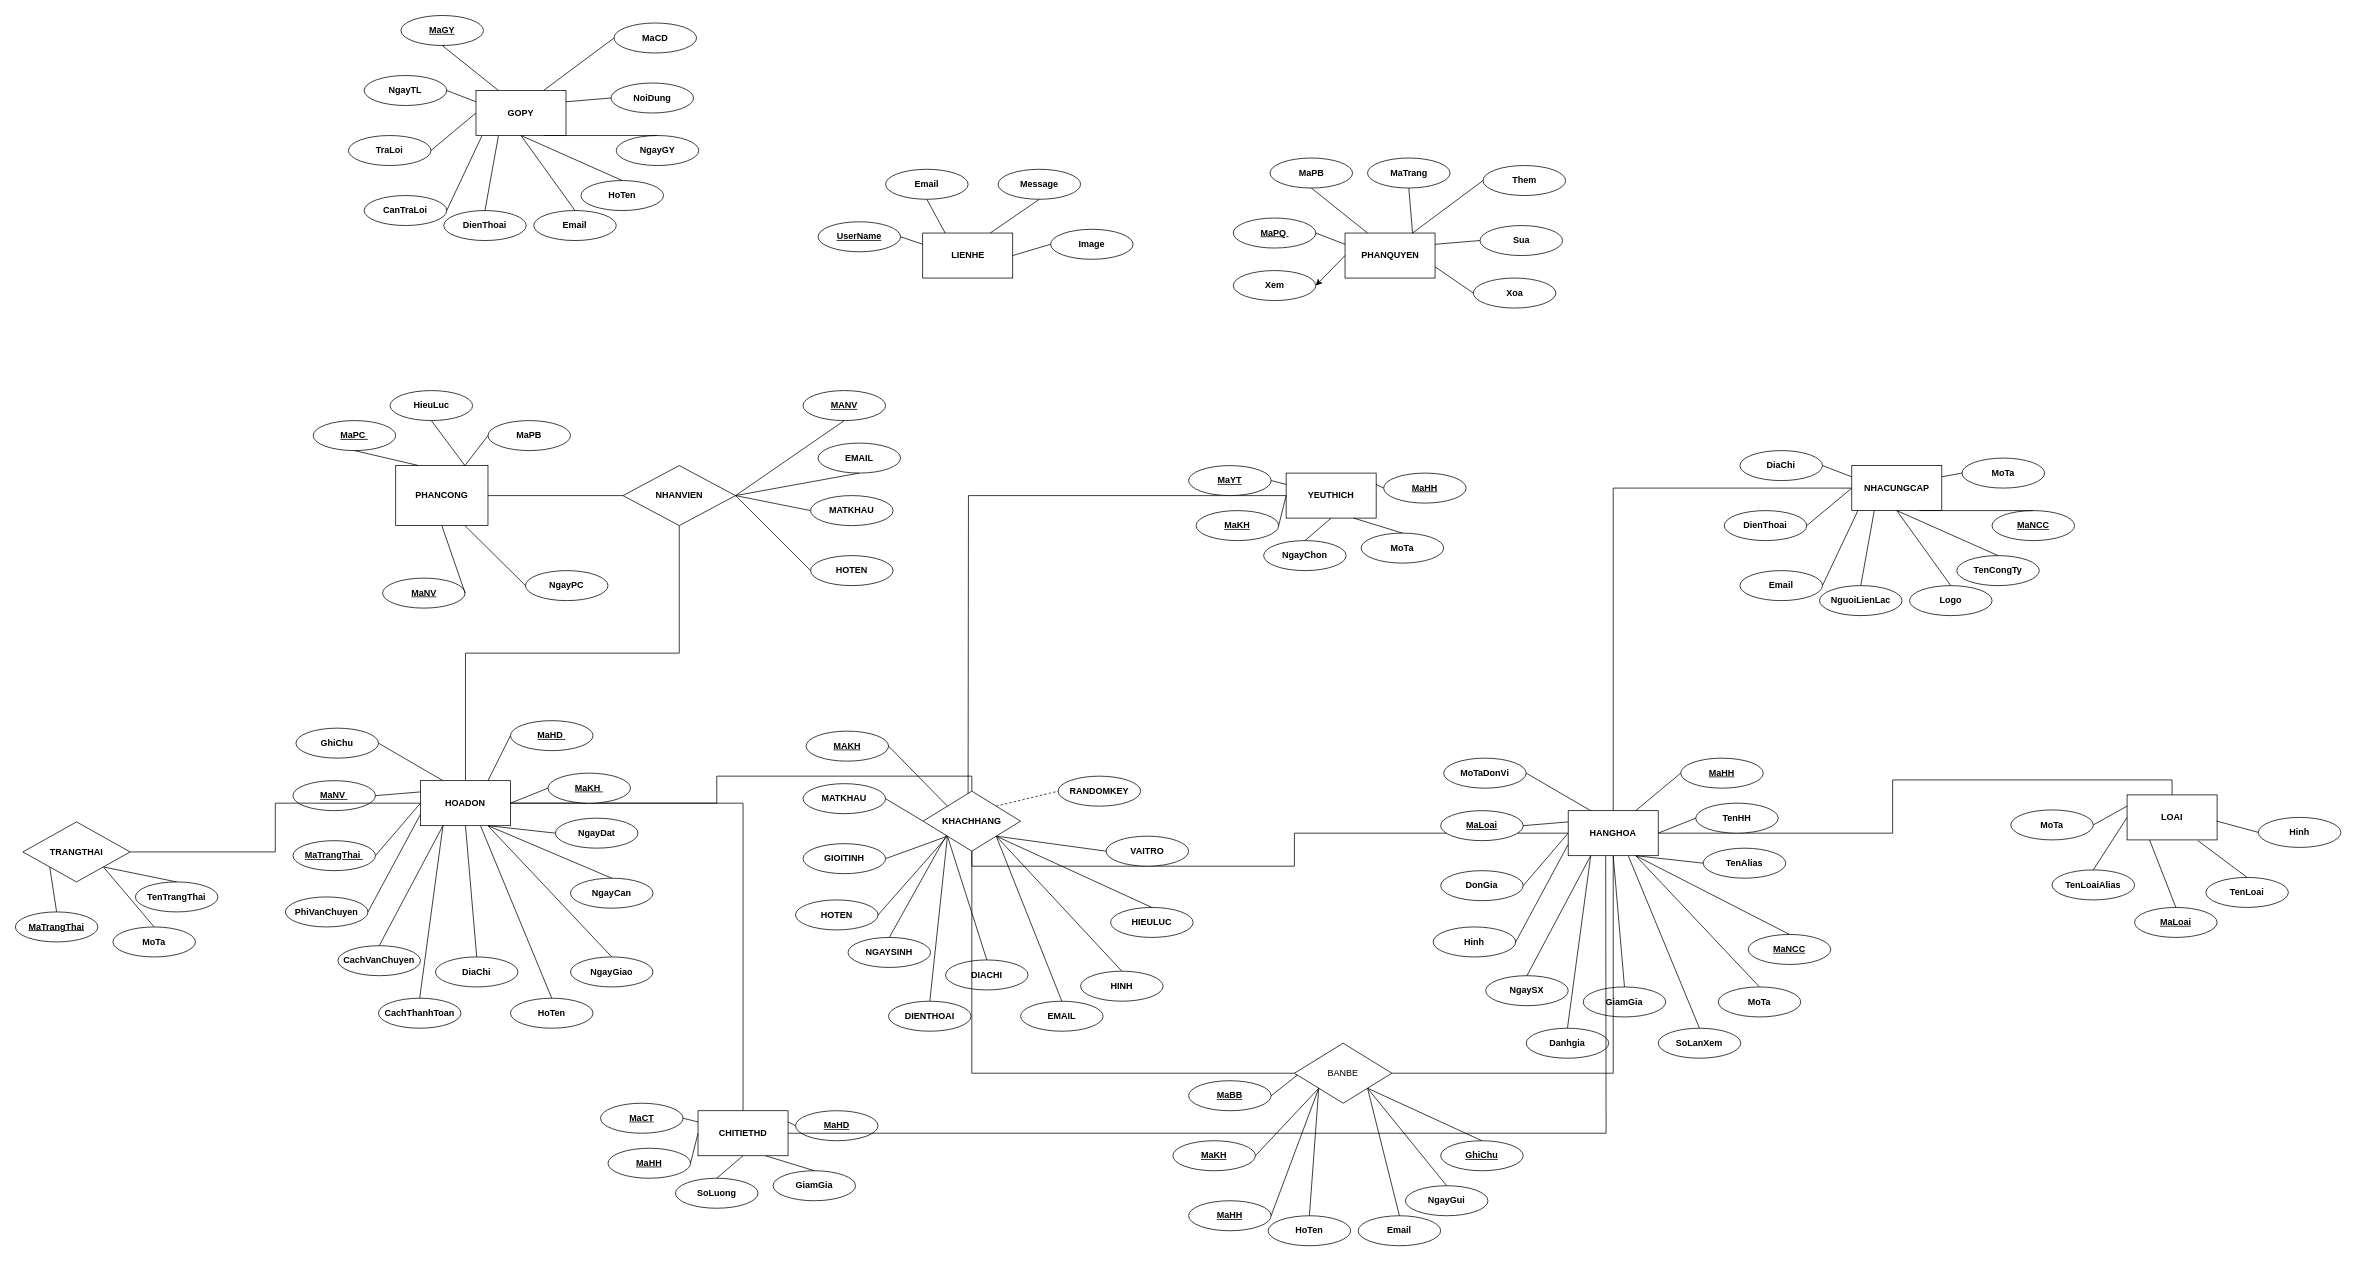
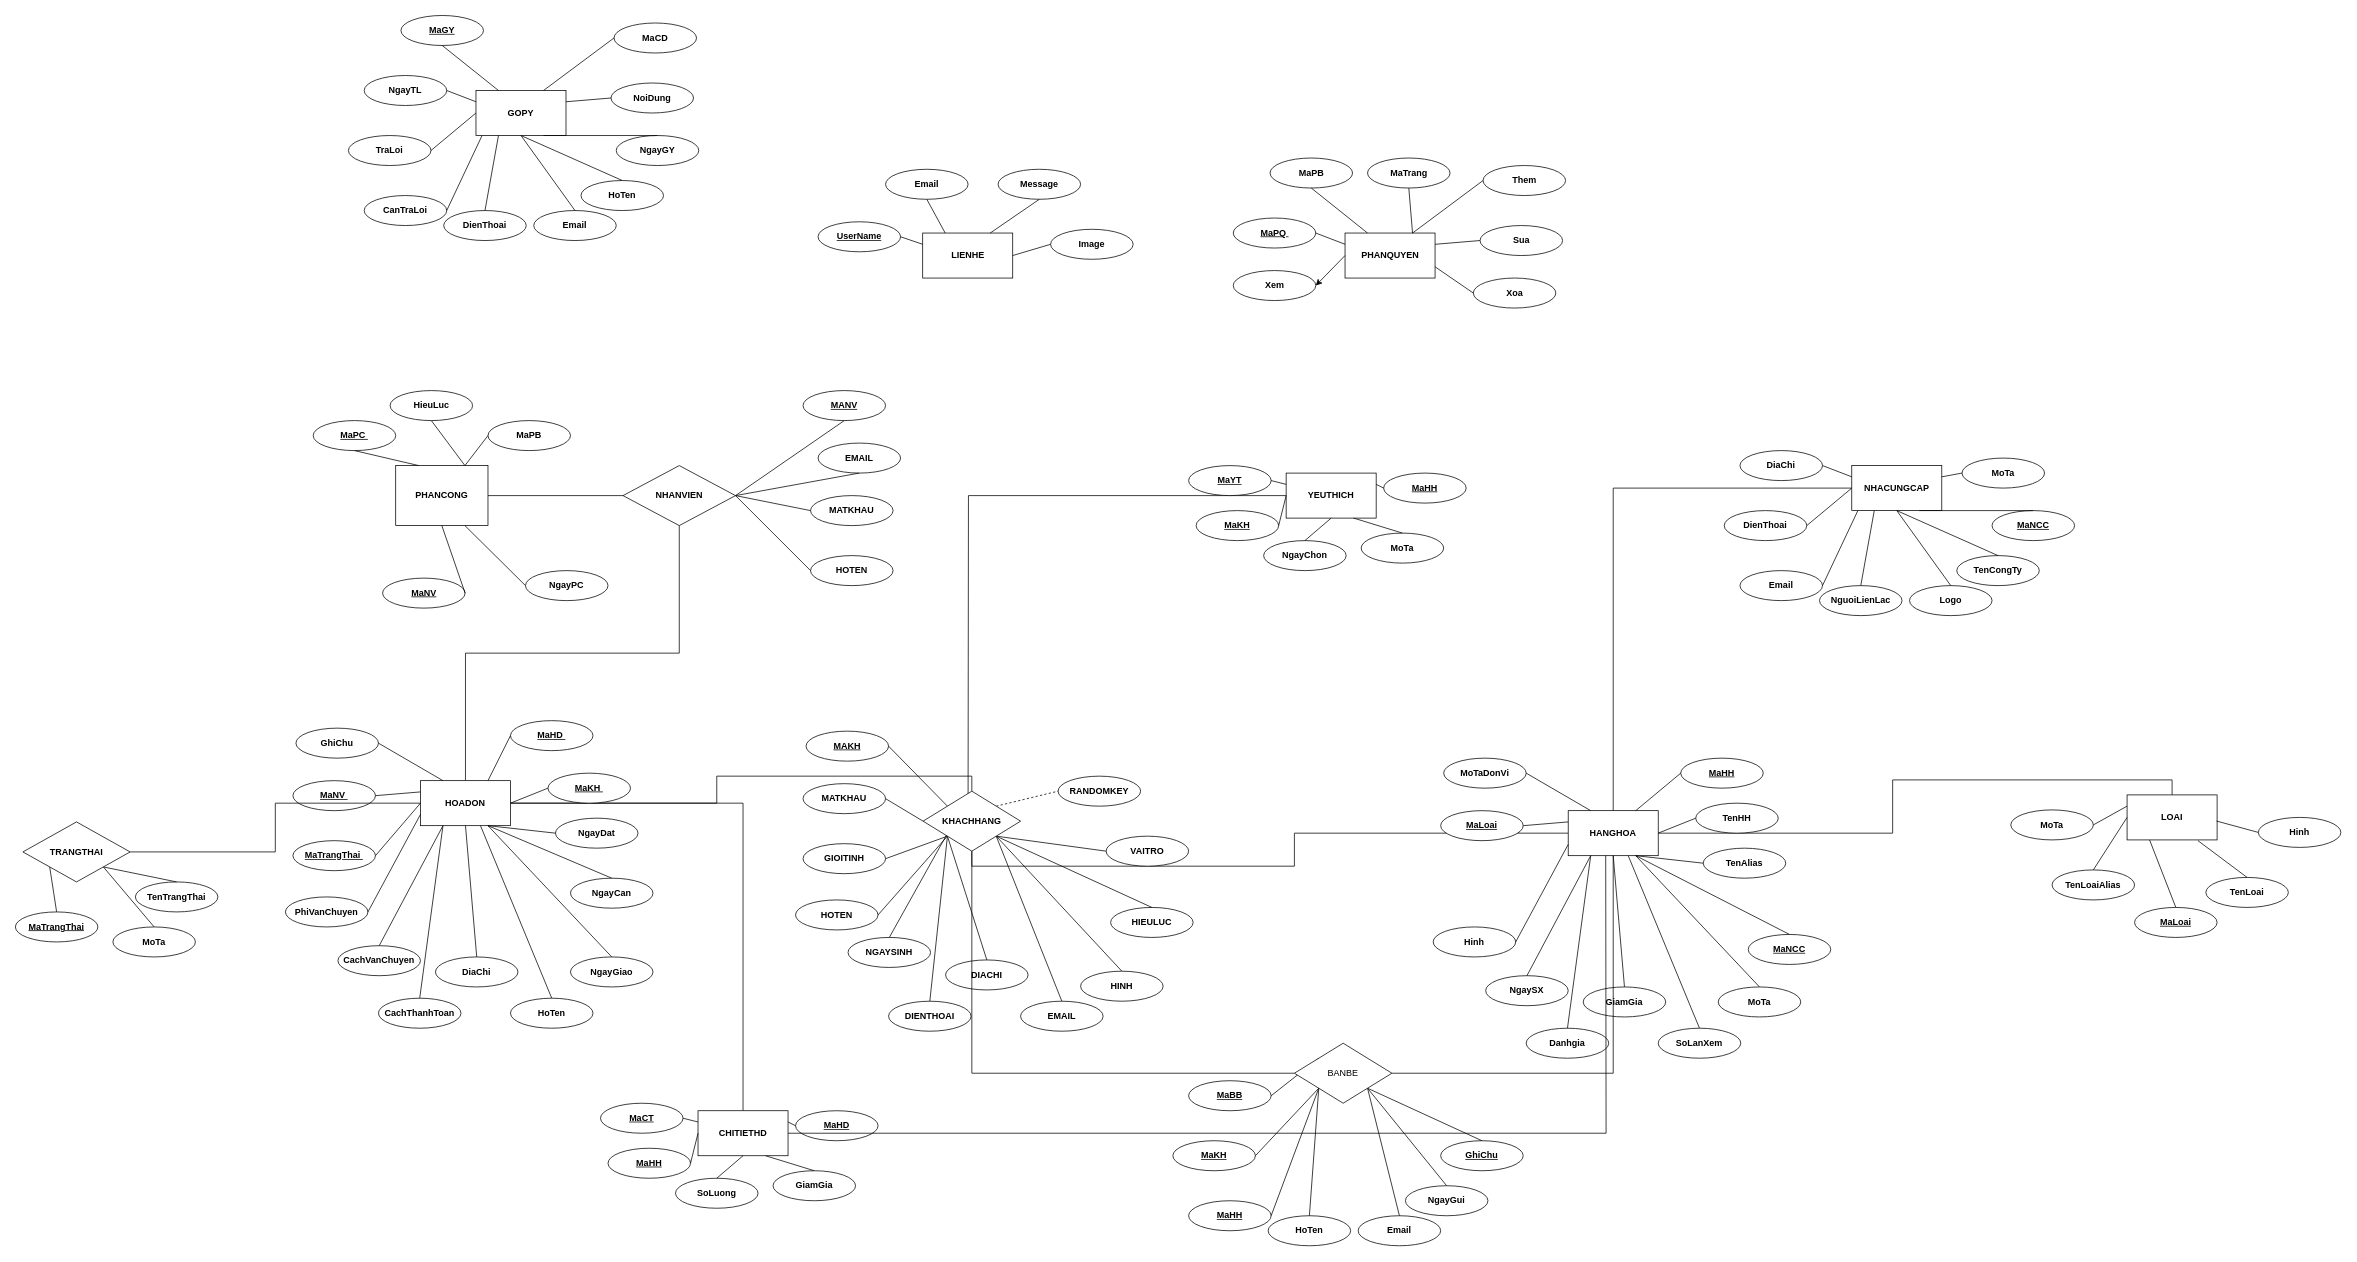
(1546, 859) -> none
(1482, 885) -> none
